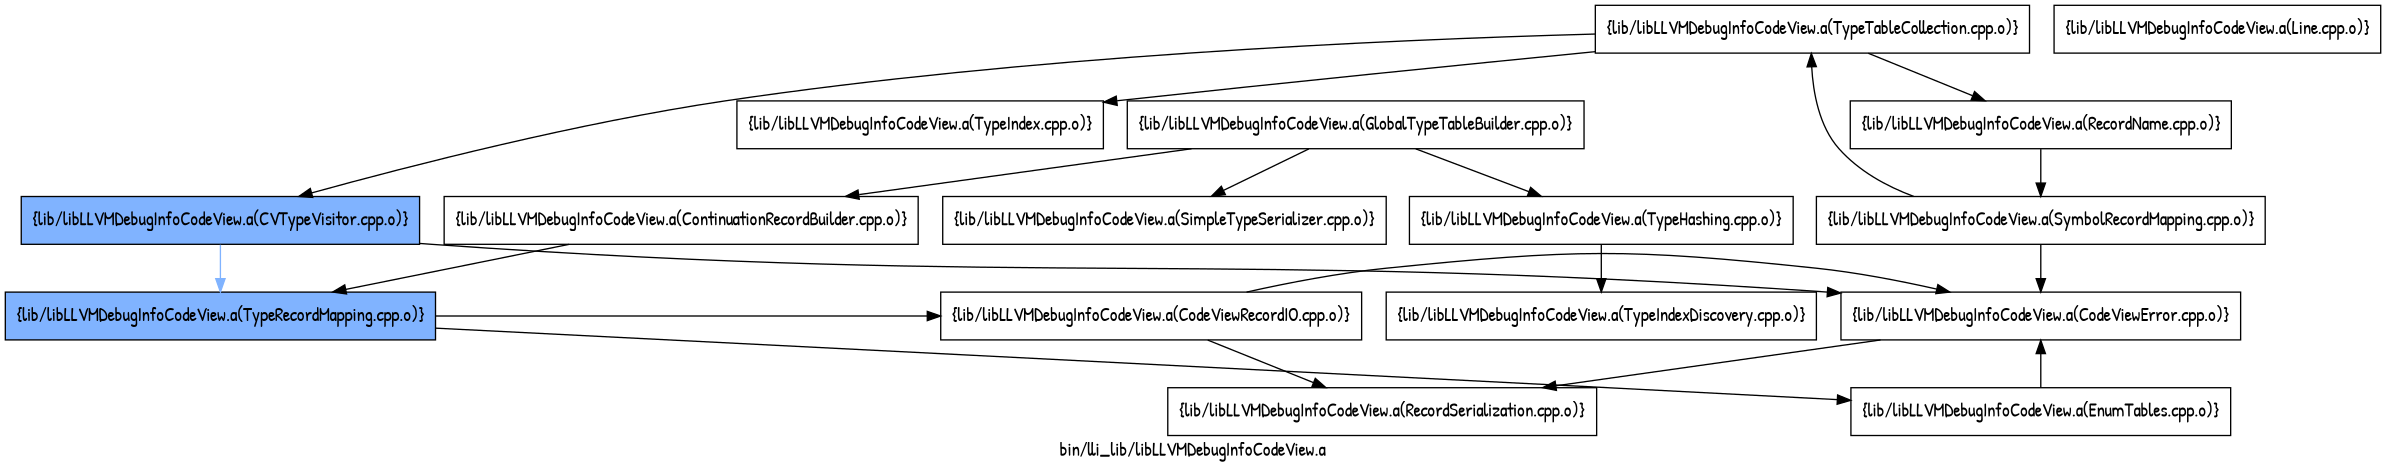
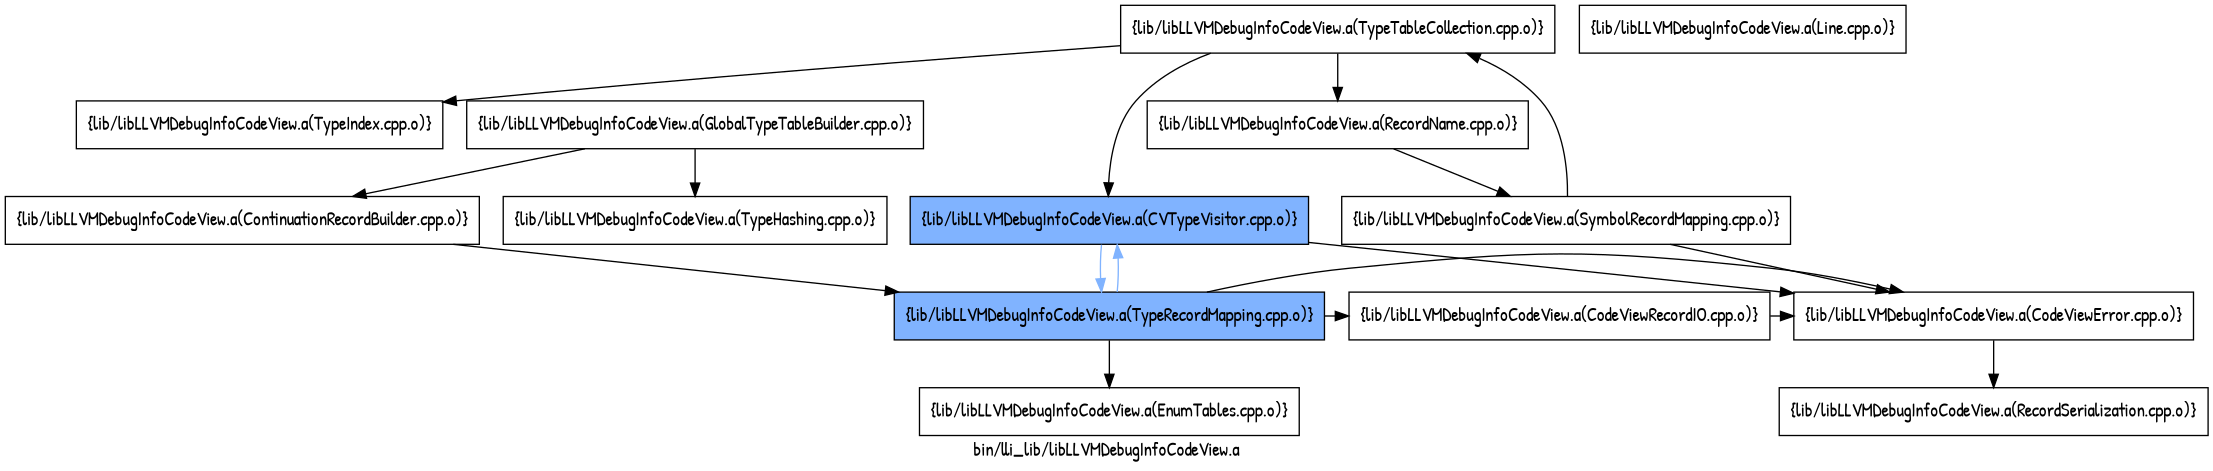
(1164, 220) -> none
none -> (1118, 275)
(1601, 316) -> none
(1261, 361) -> none
(2041, 371) -> (1548, 254)
